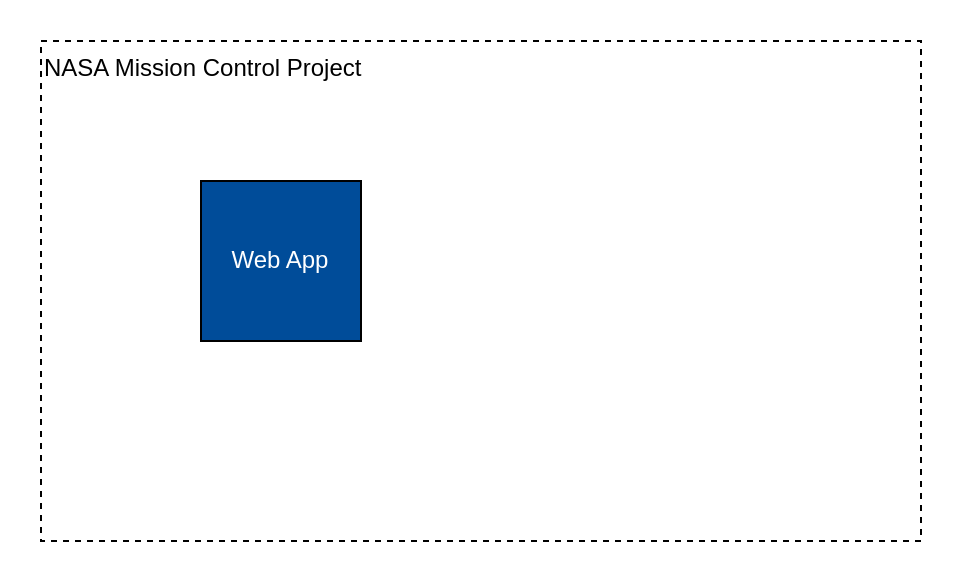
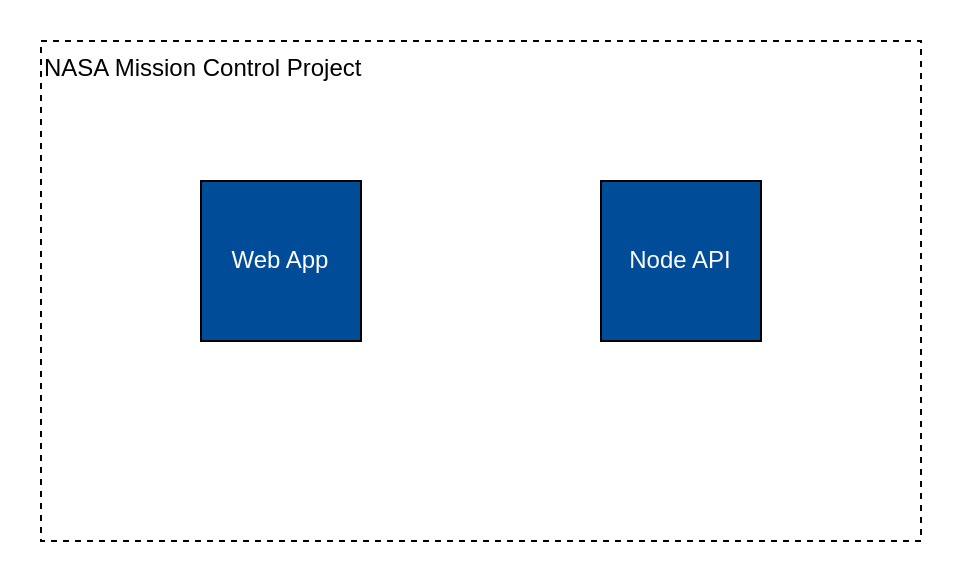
none -> (681, 261)
